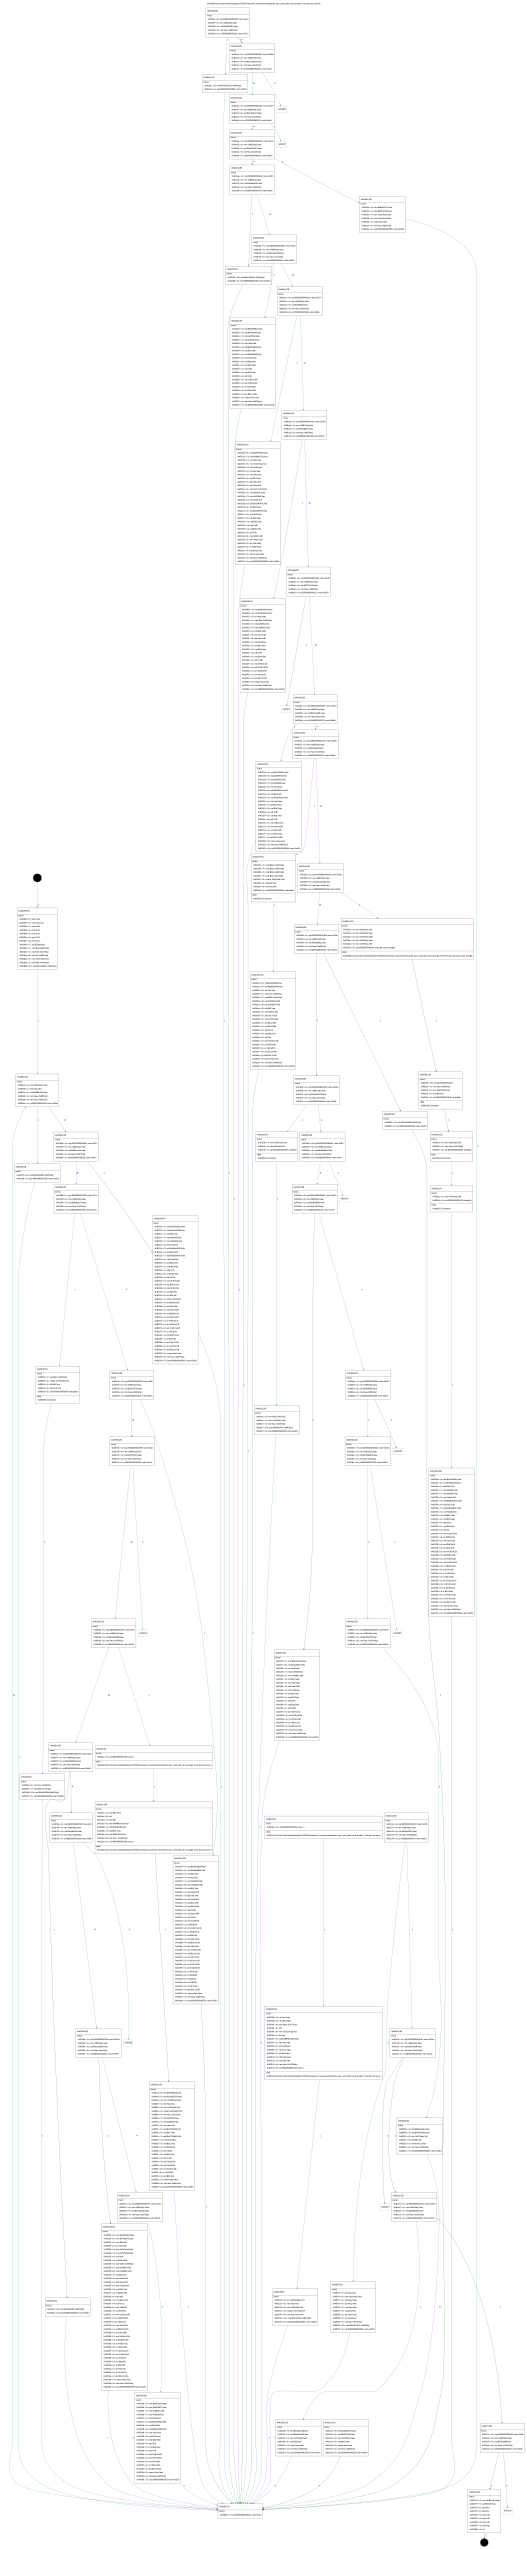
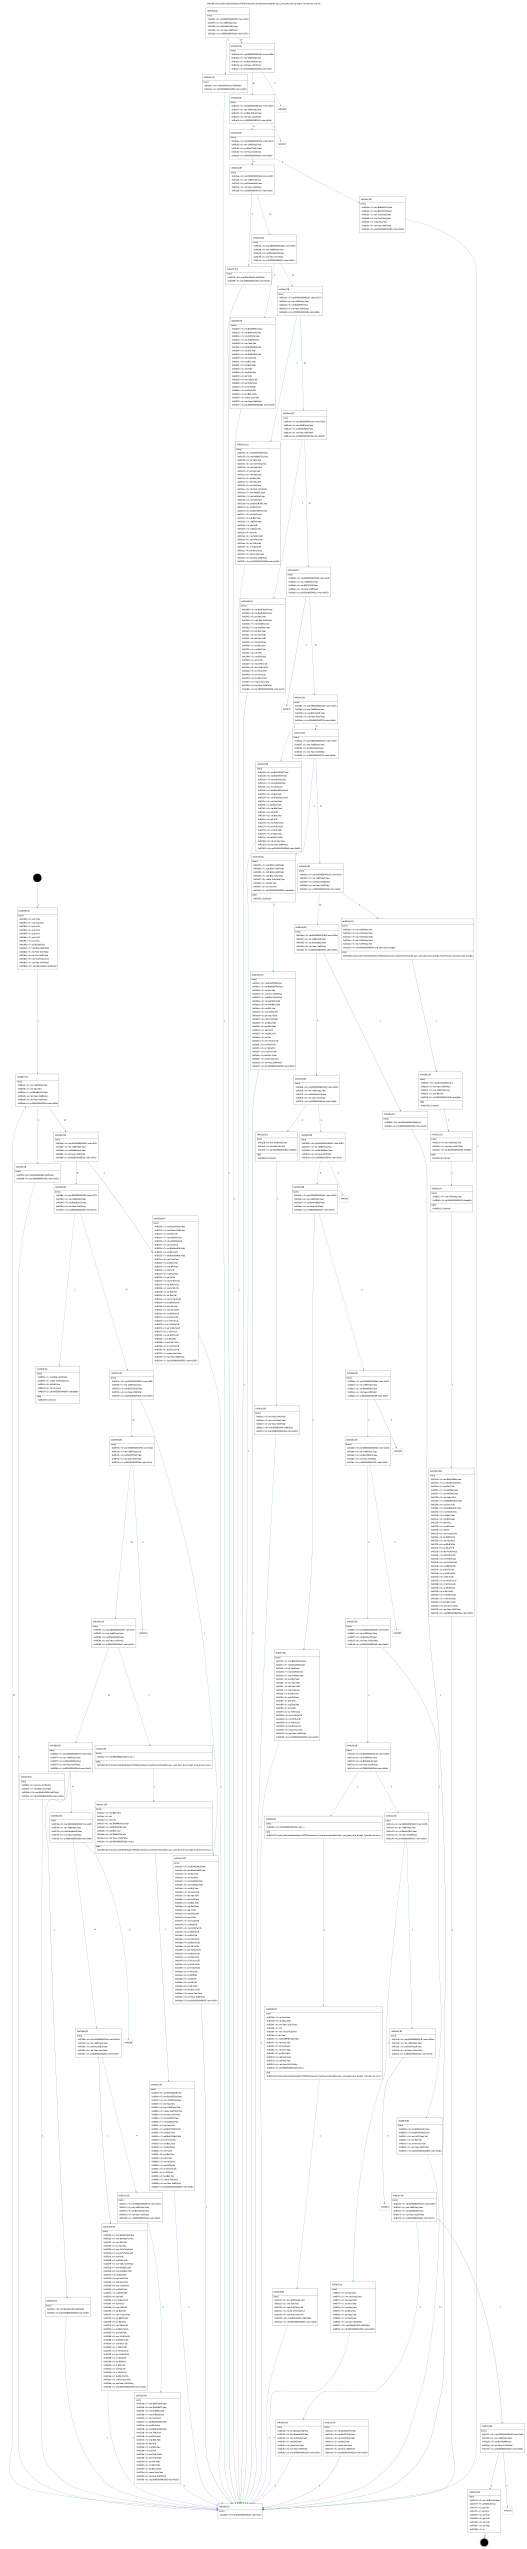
(44, 1588) -> none
none -> (368, 1757)
(390, 2124) -> none
